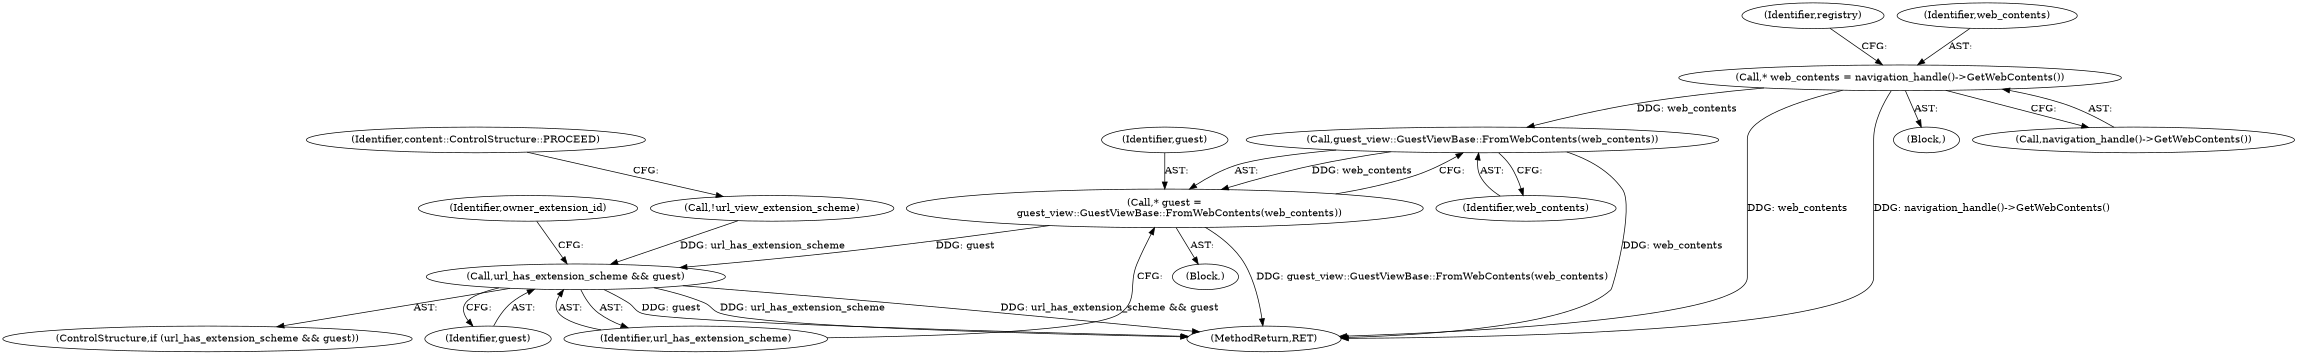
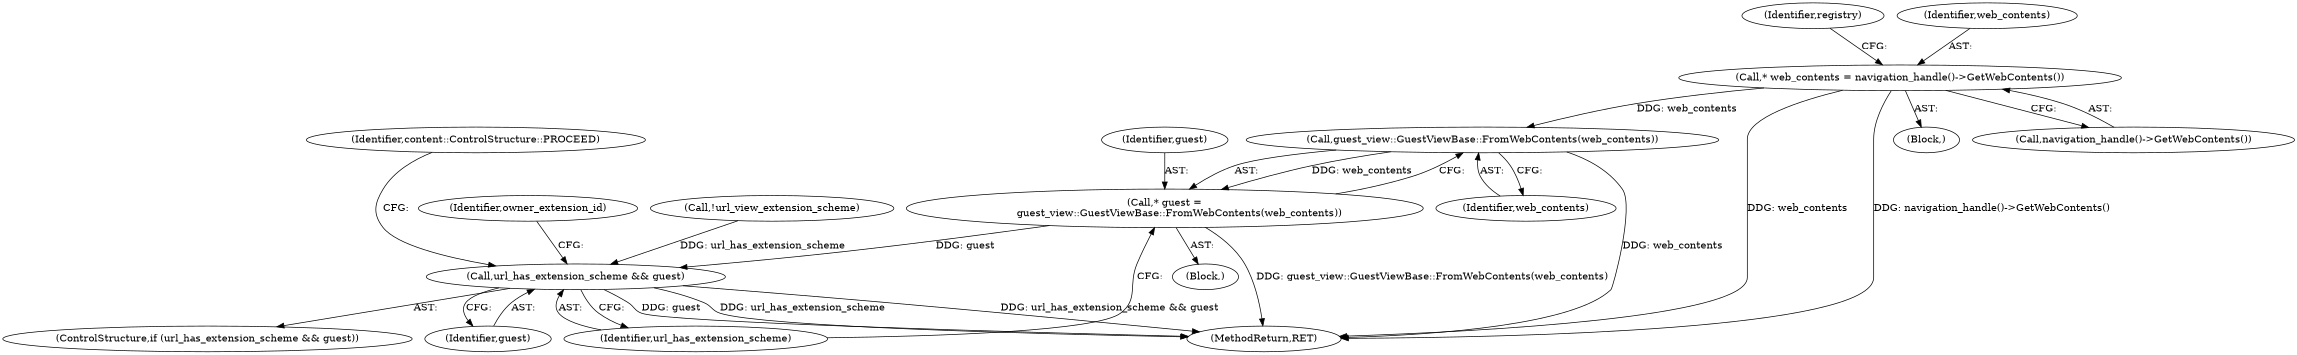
(622, 174) -> (387, 231)
(613, 308) -> (613, 308)
